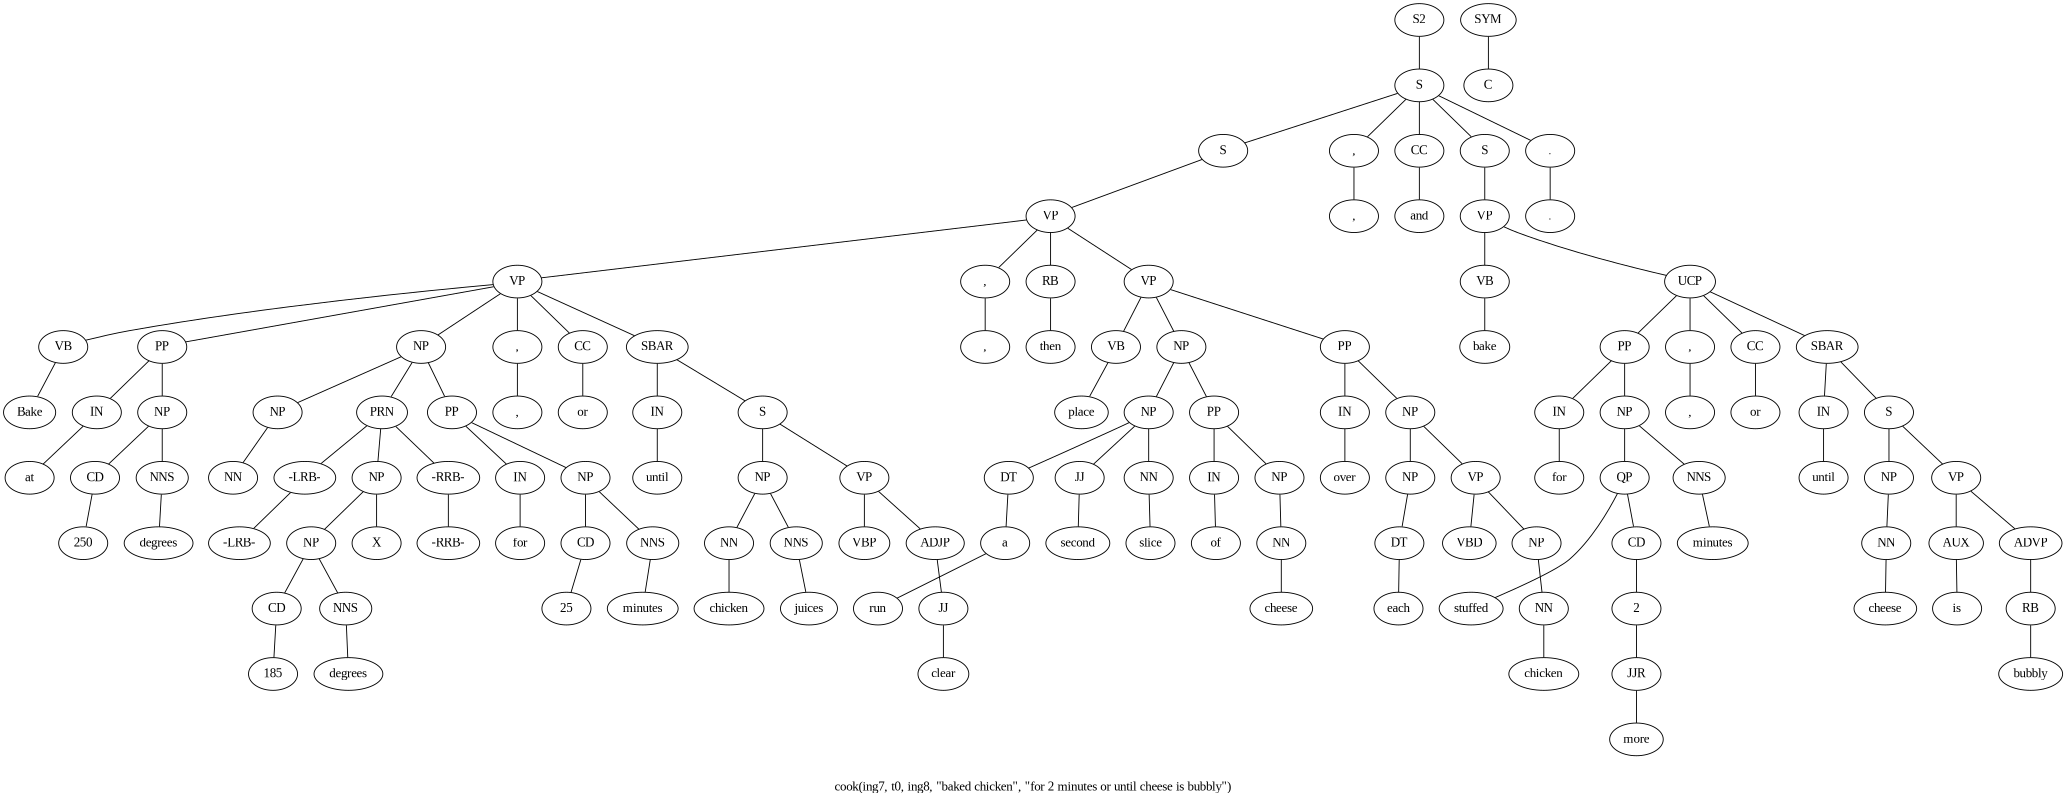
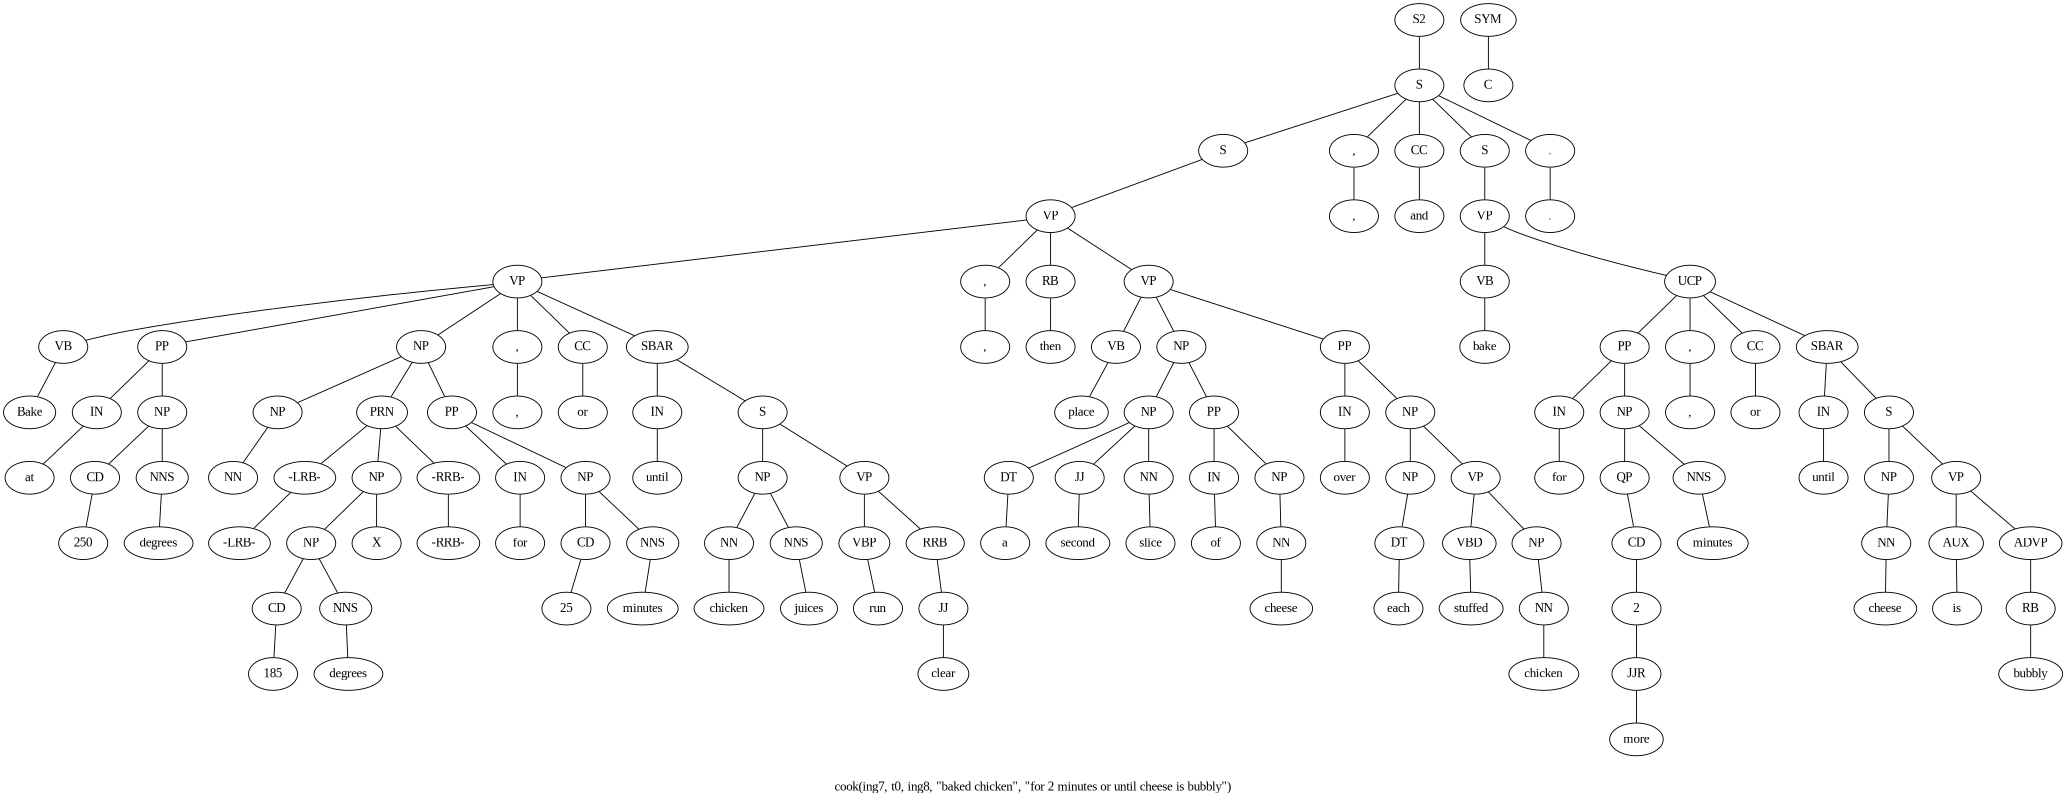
(935, 543) -> (935, 543)
(1569, 560) -> (1470, 576)
(946, 574) -> (871, 576)
